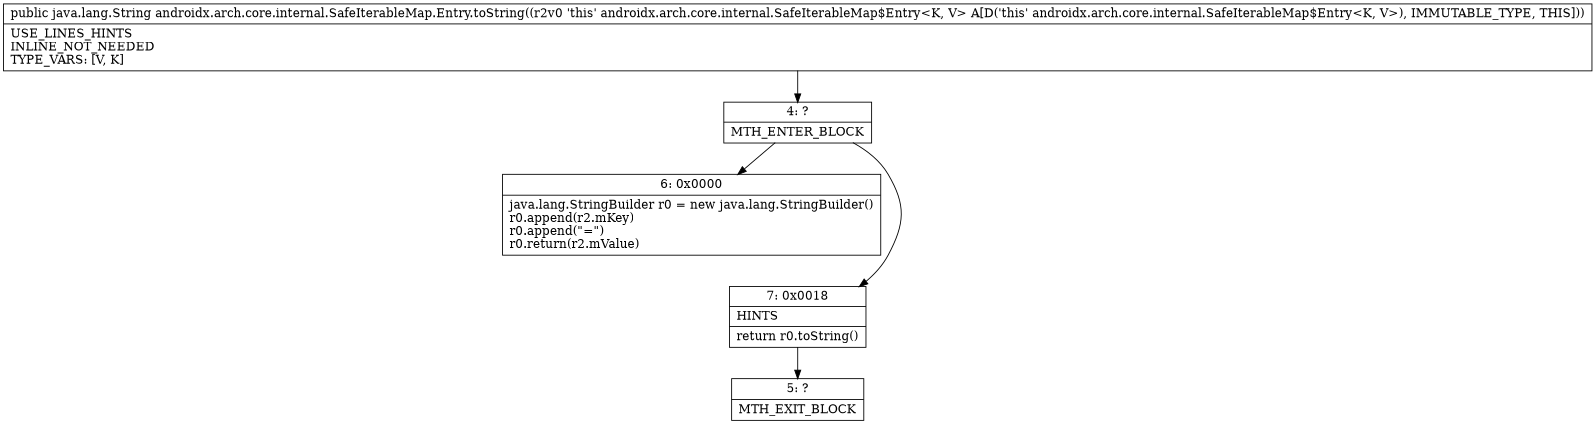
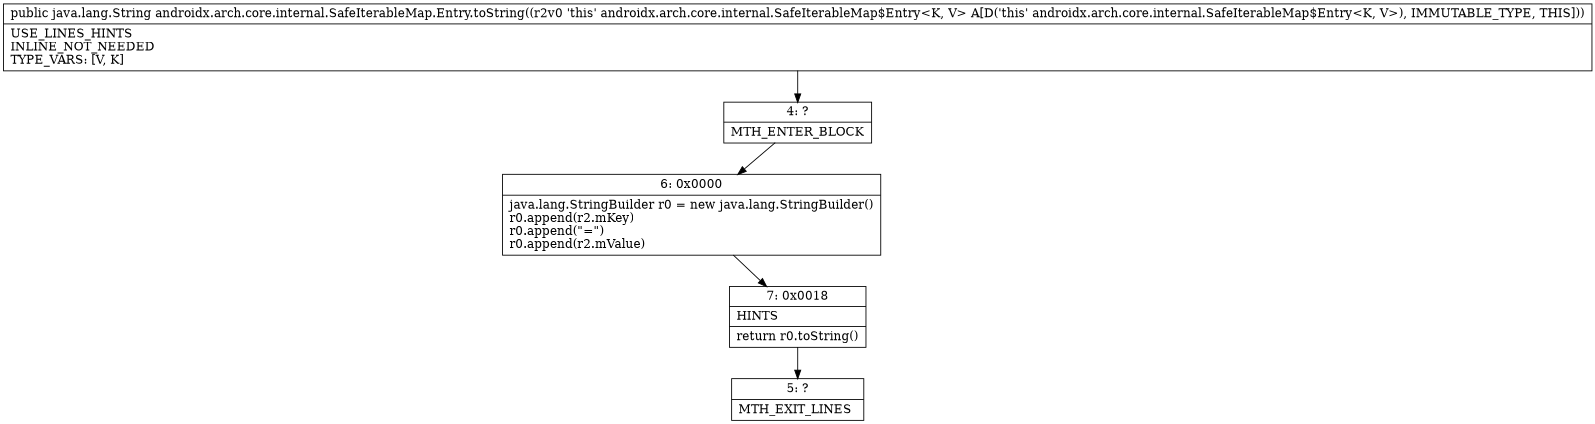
(901, 208) -> (747, 268)
(575, 244) -> (578, 244)
(798, 410) -> (795, 410)
